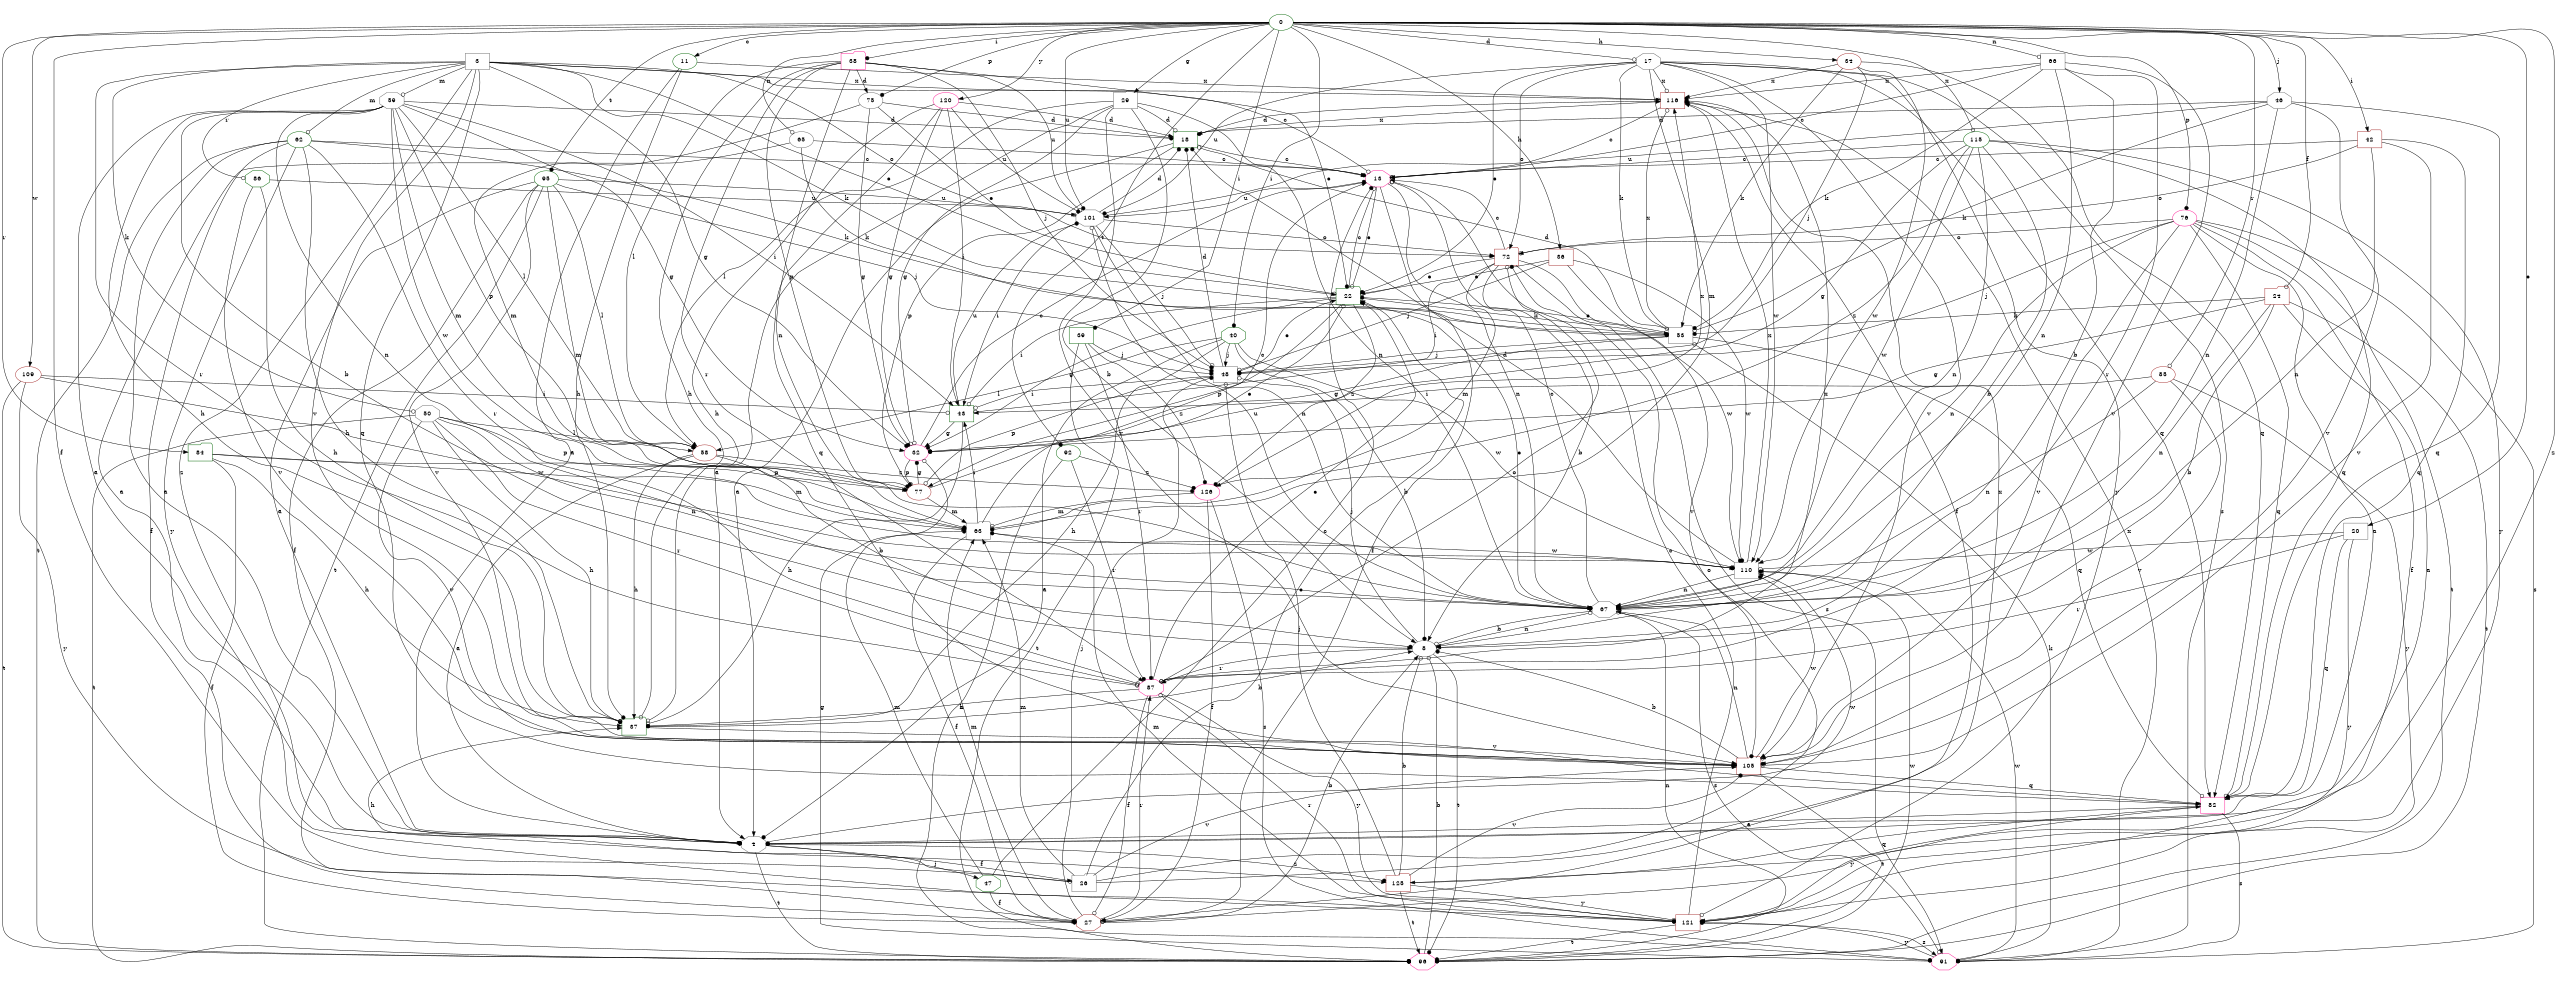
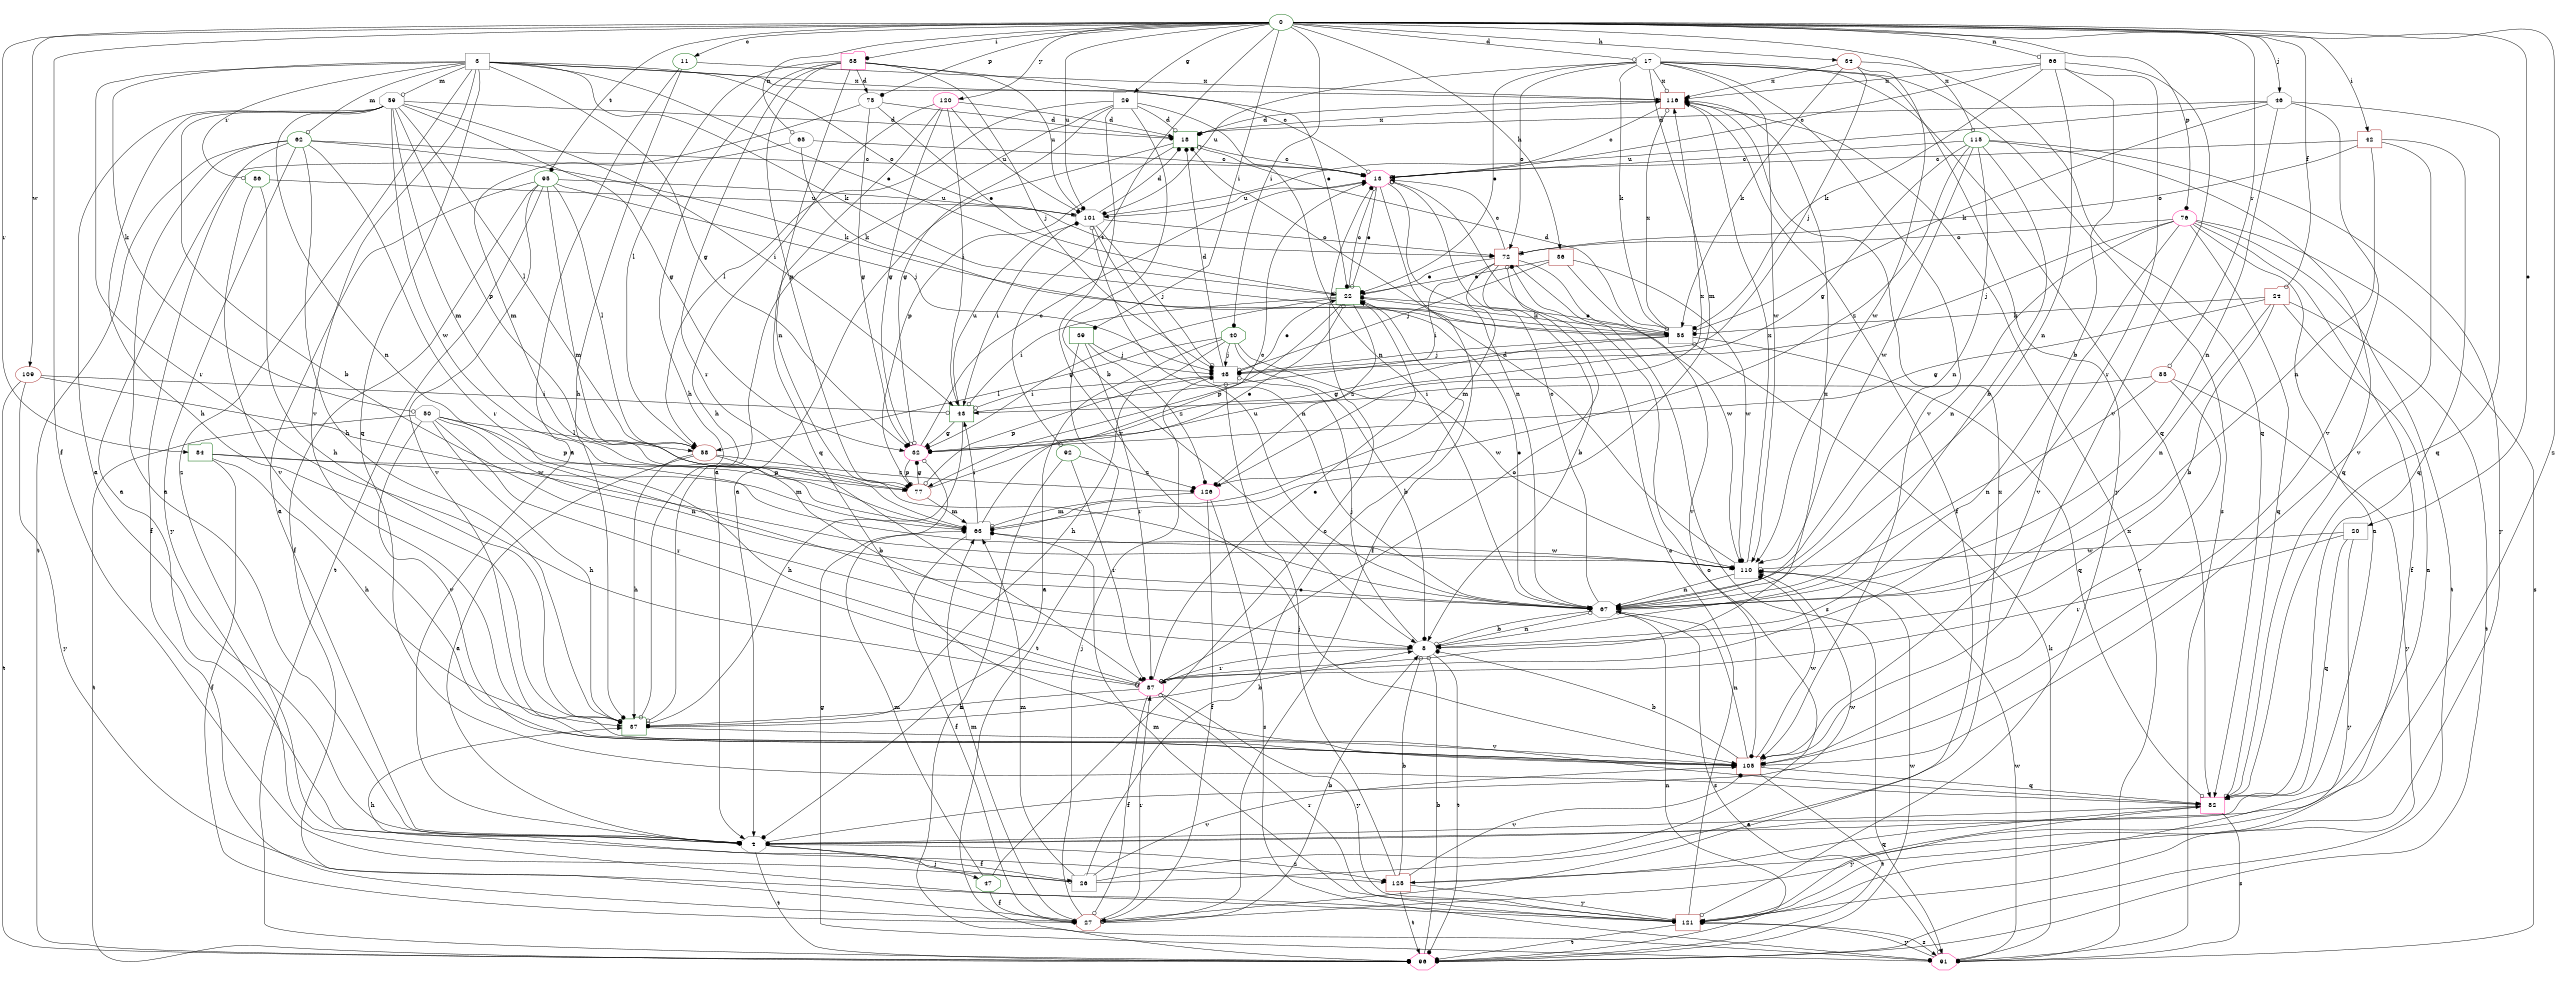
(1105, 229) -> (1105, 229)
